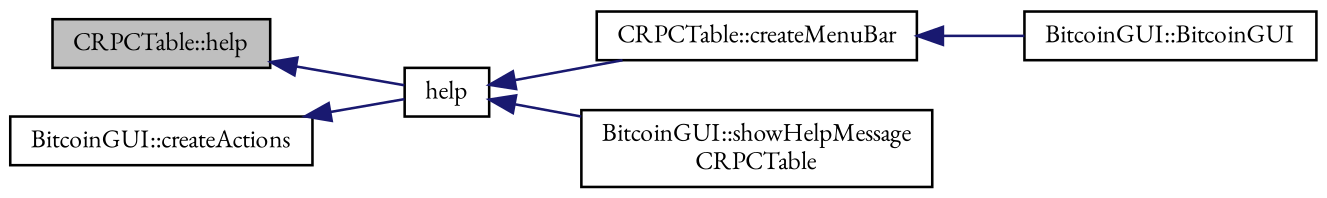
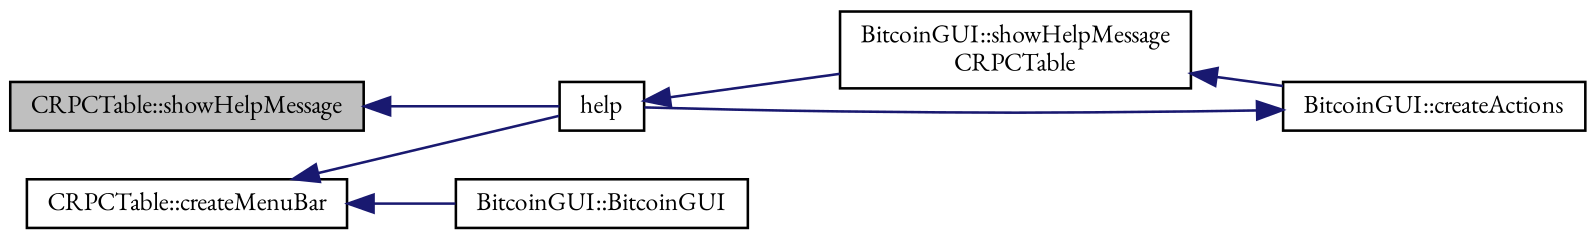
(161, 44) -> (187, 106)
(569, 70) -> (438, 144)
none -> (1250, 82)
